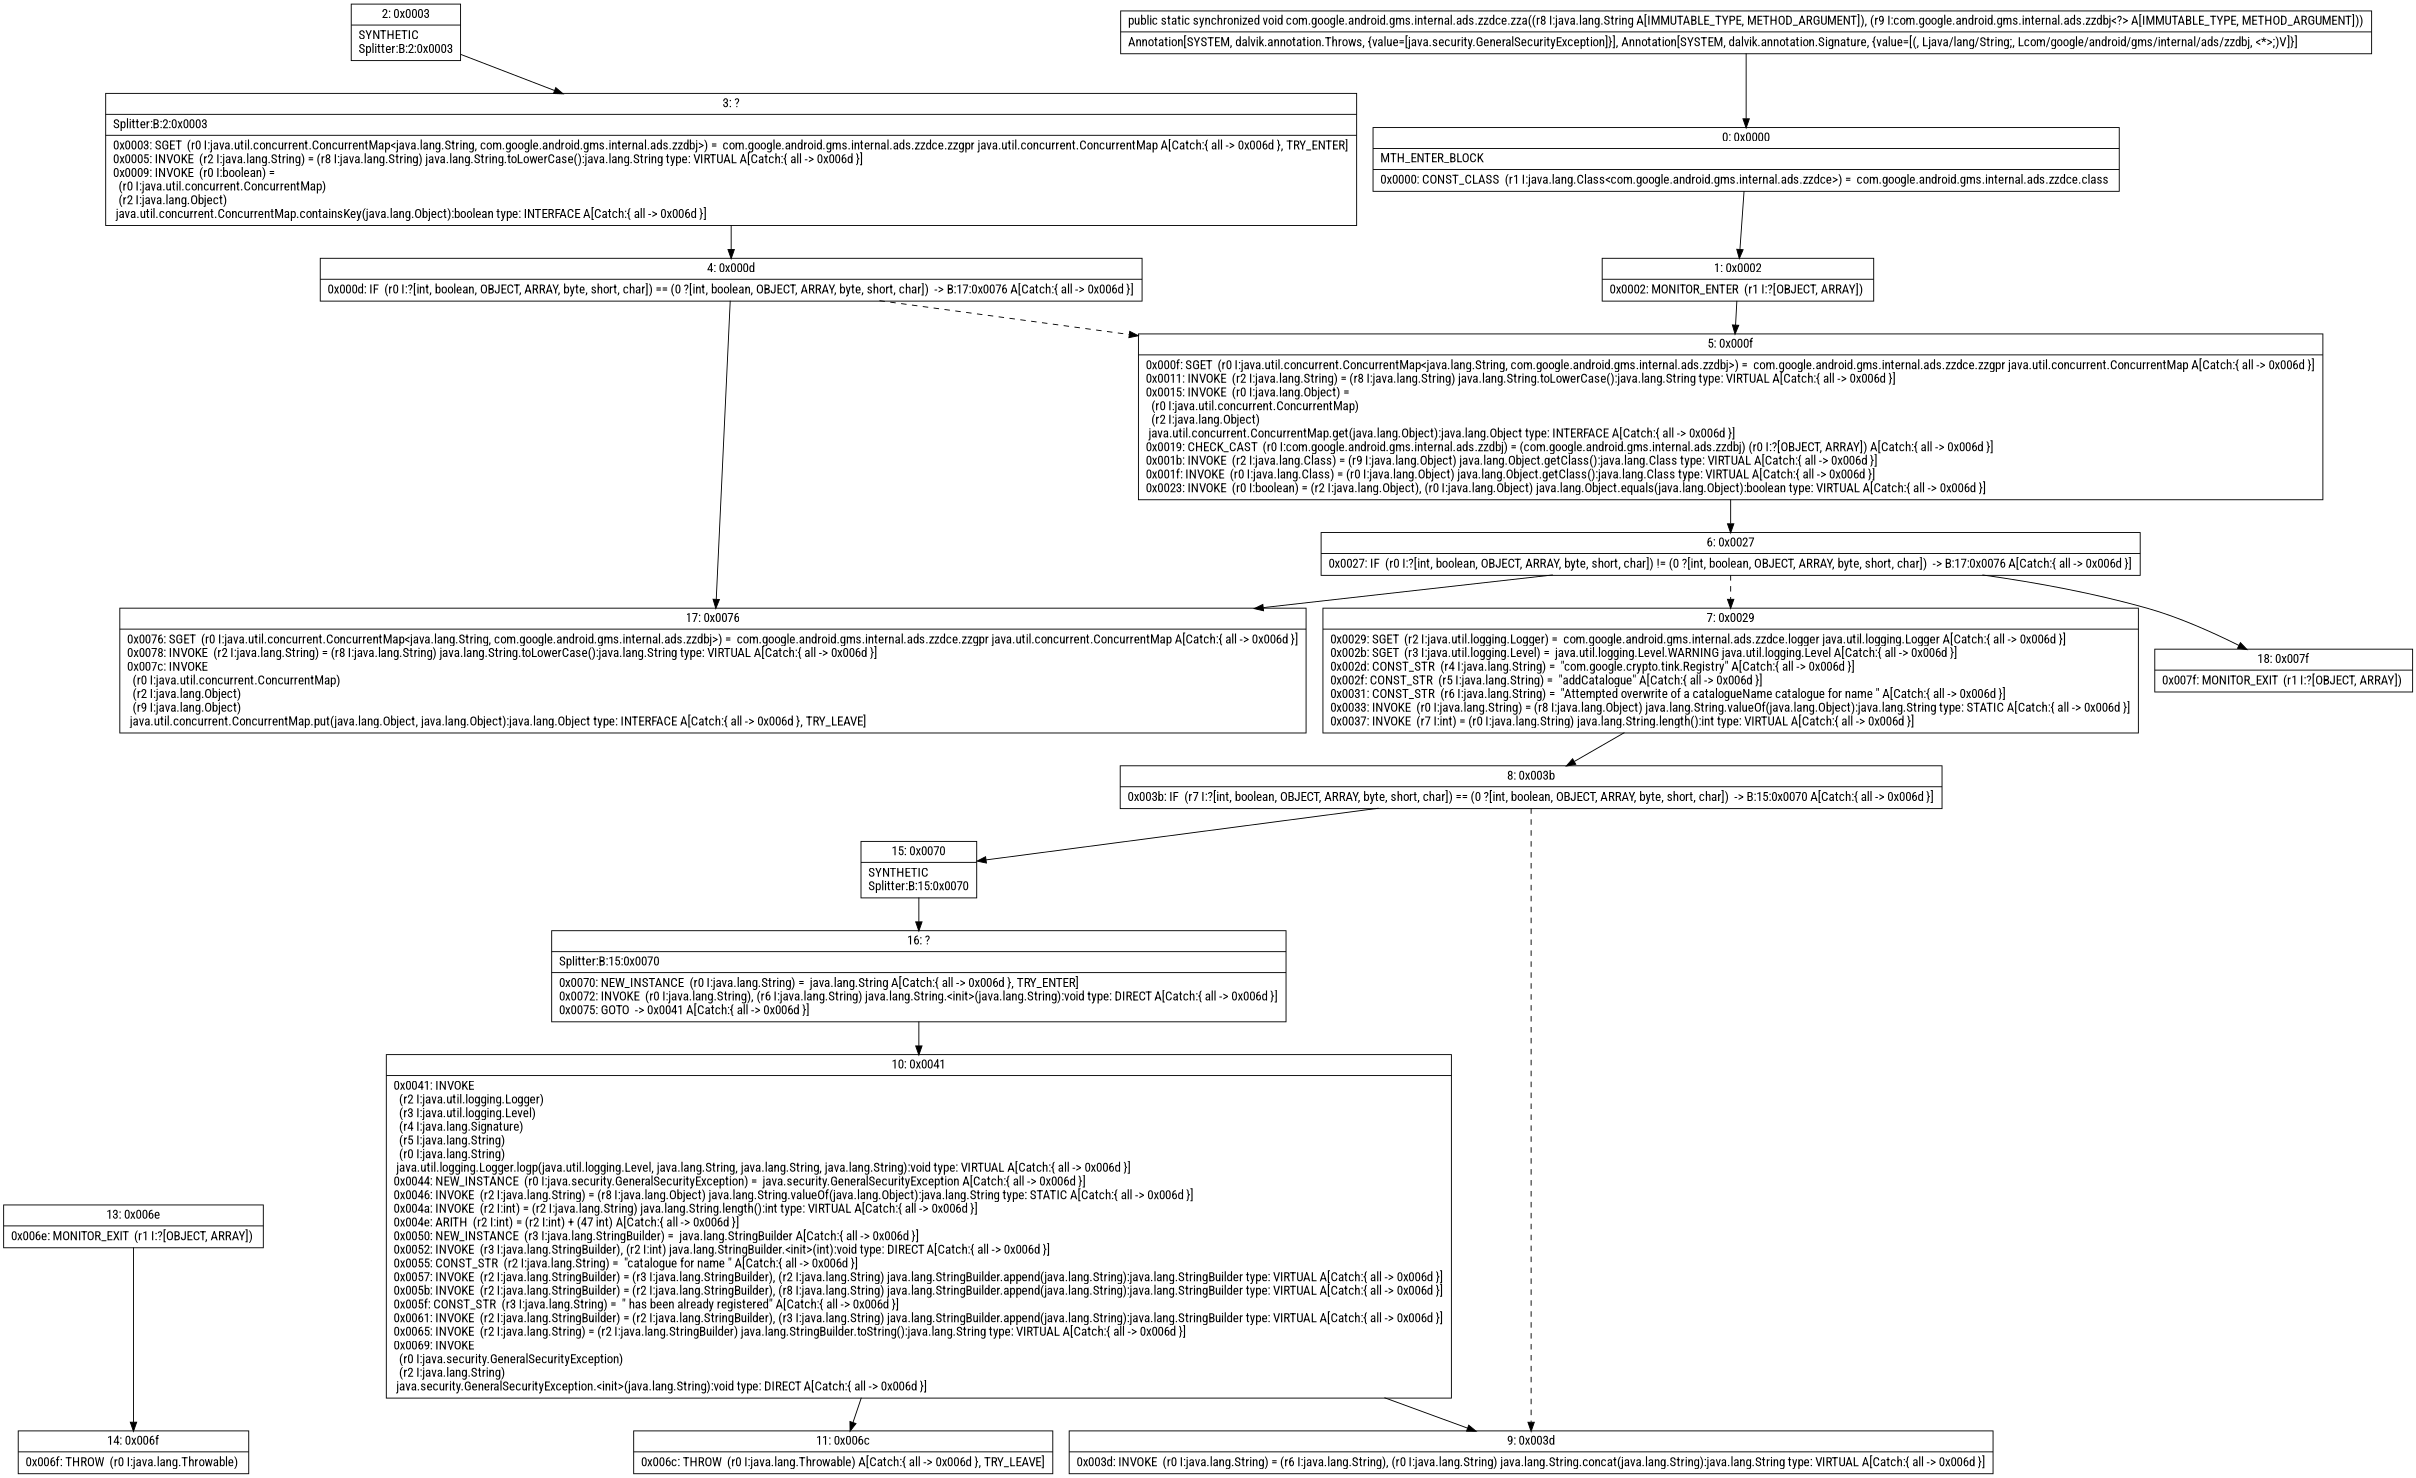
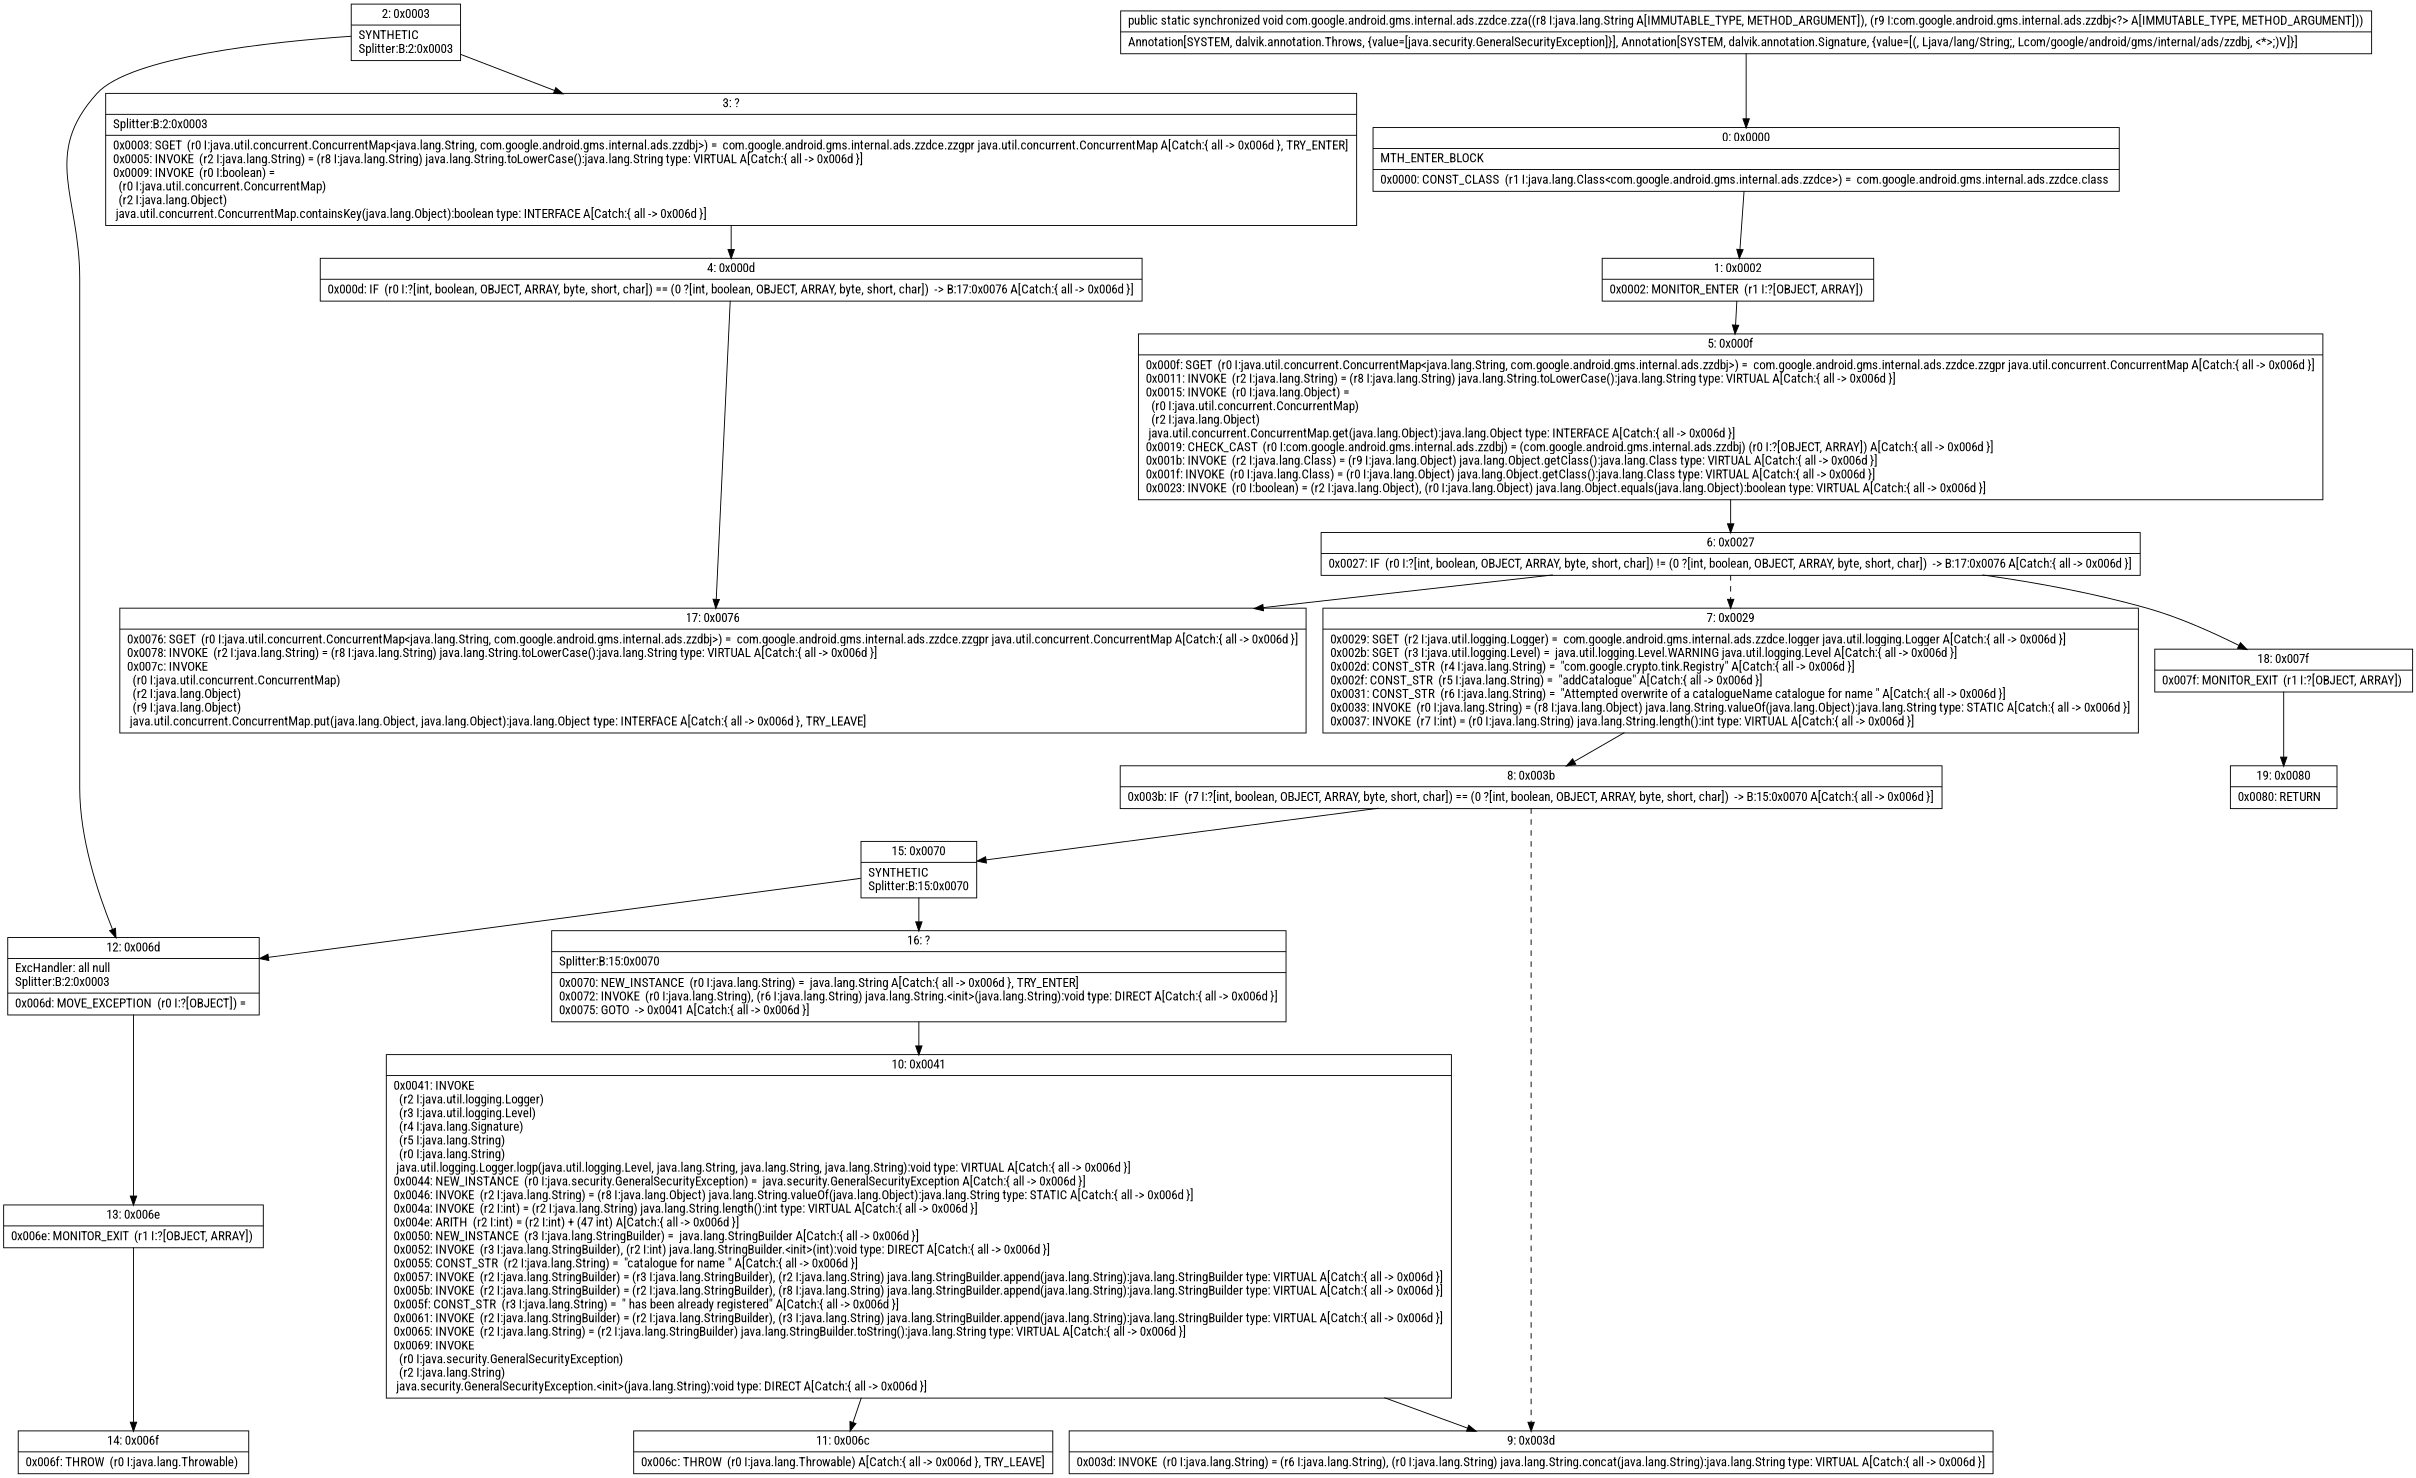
(1004, 318) -> none
none -> (2284, 787)
none -> (133, 976)
